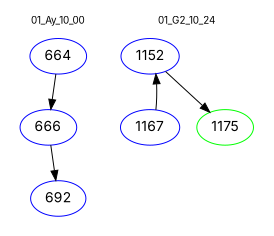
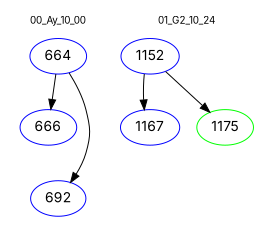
(58, 21) -> (58, 21)
(157, 97) -> (143, 87)
(53, 158) -> (89, 123)
